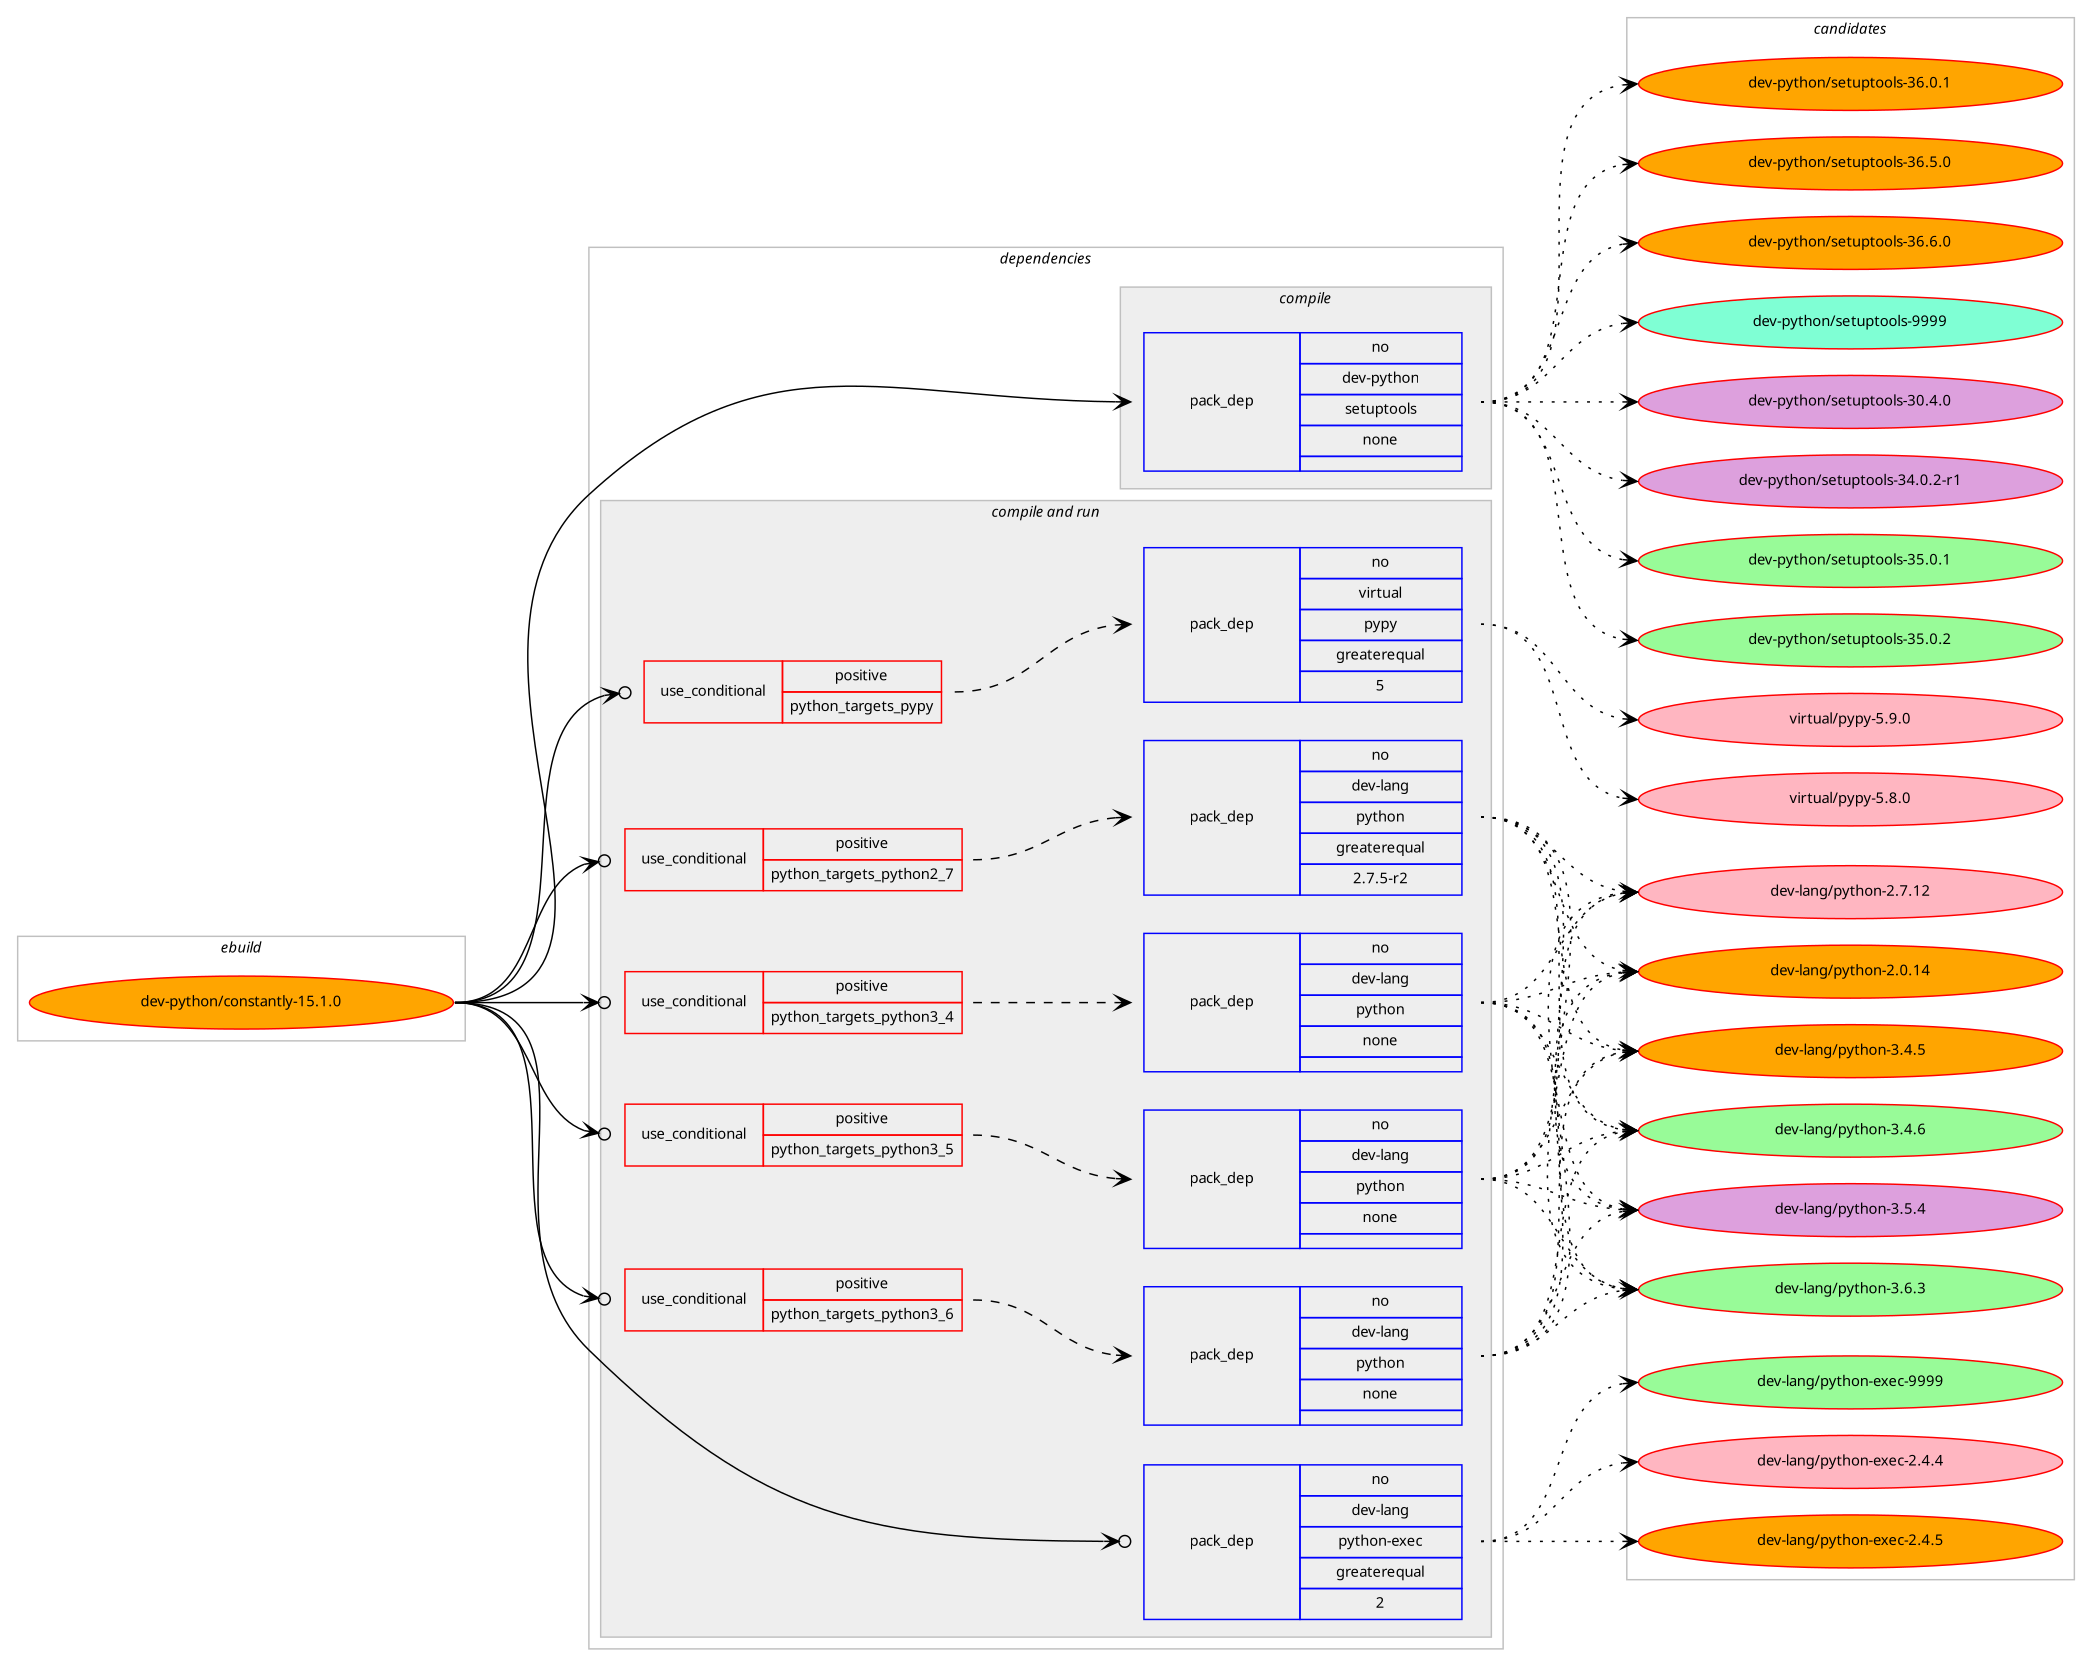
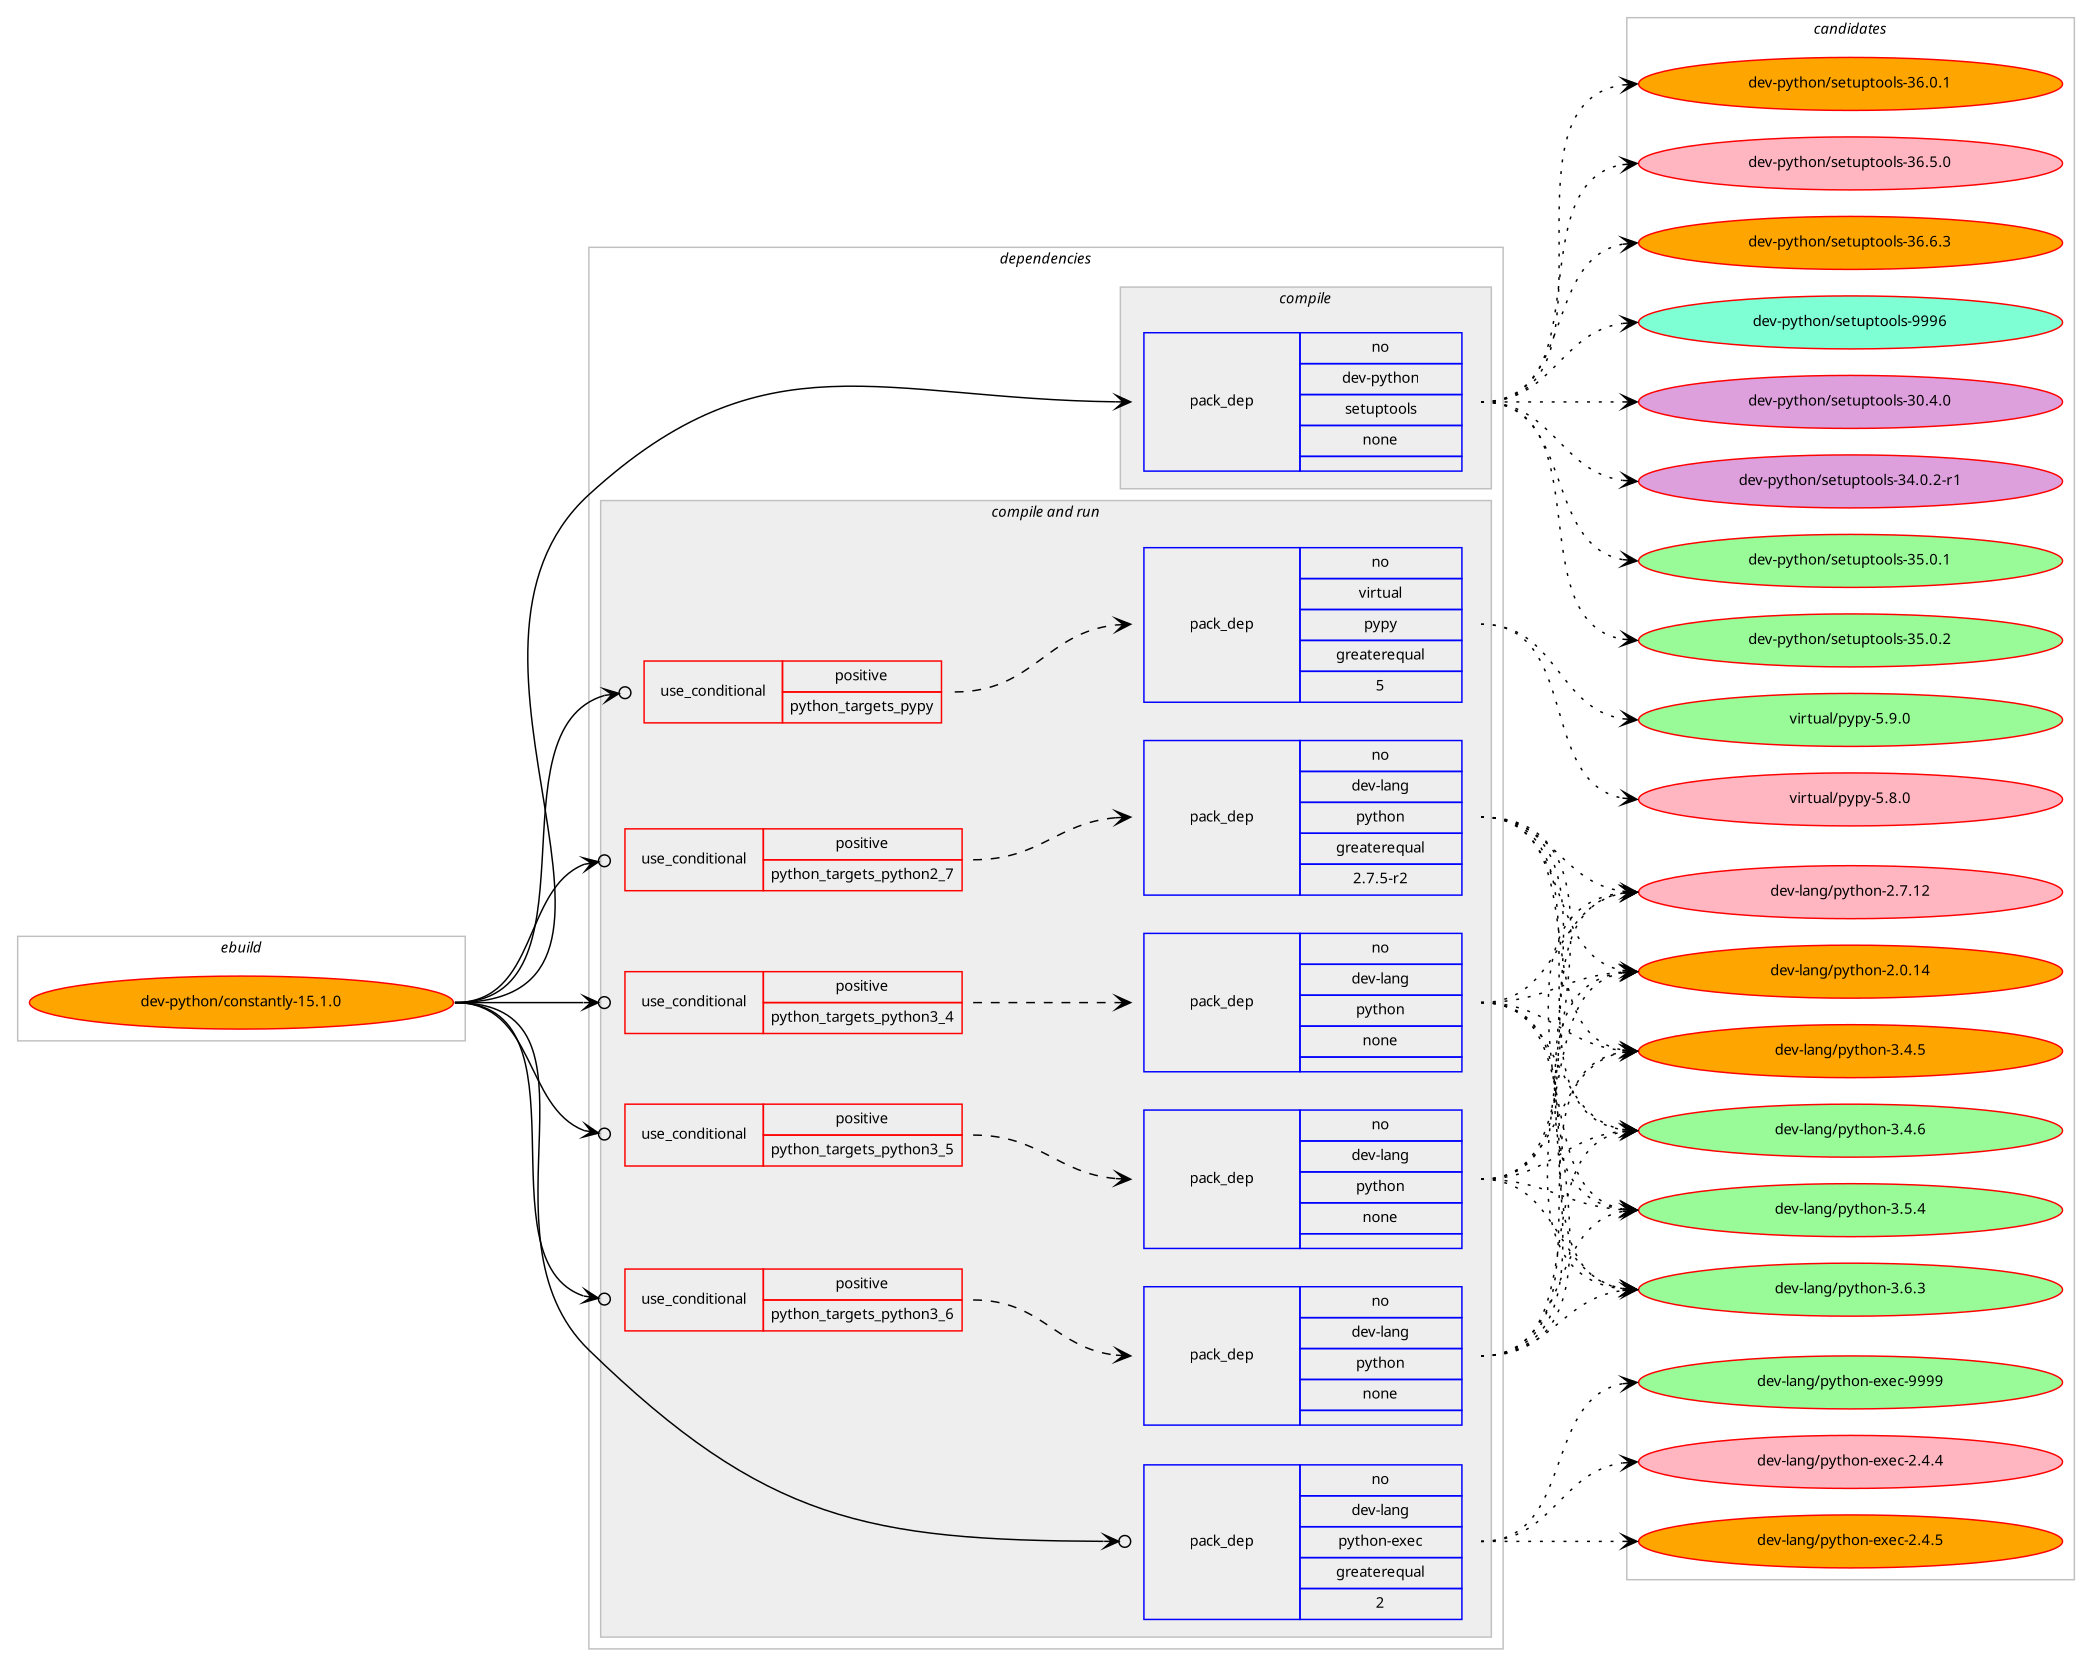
(1851, 163) -> (1851, 163)
(1851, 243) -> (1851, 243)
(1851, 322) -> (1851, 322)
(1851, 720) -> (1851, 720)
(1851, 1210) -> (1851, 1210)
